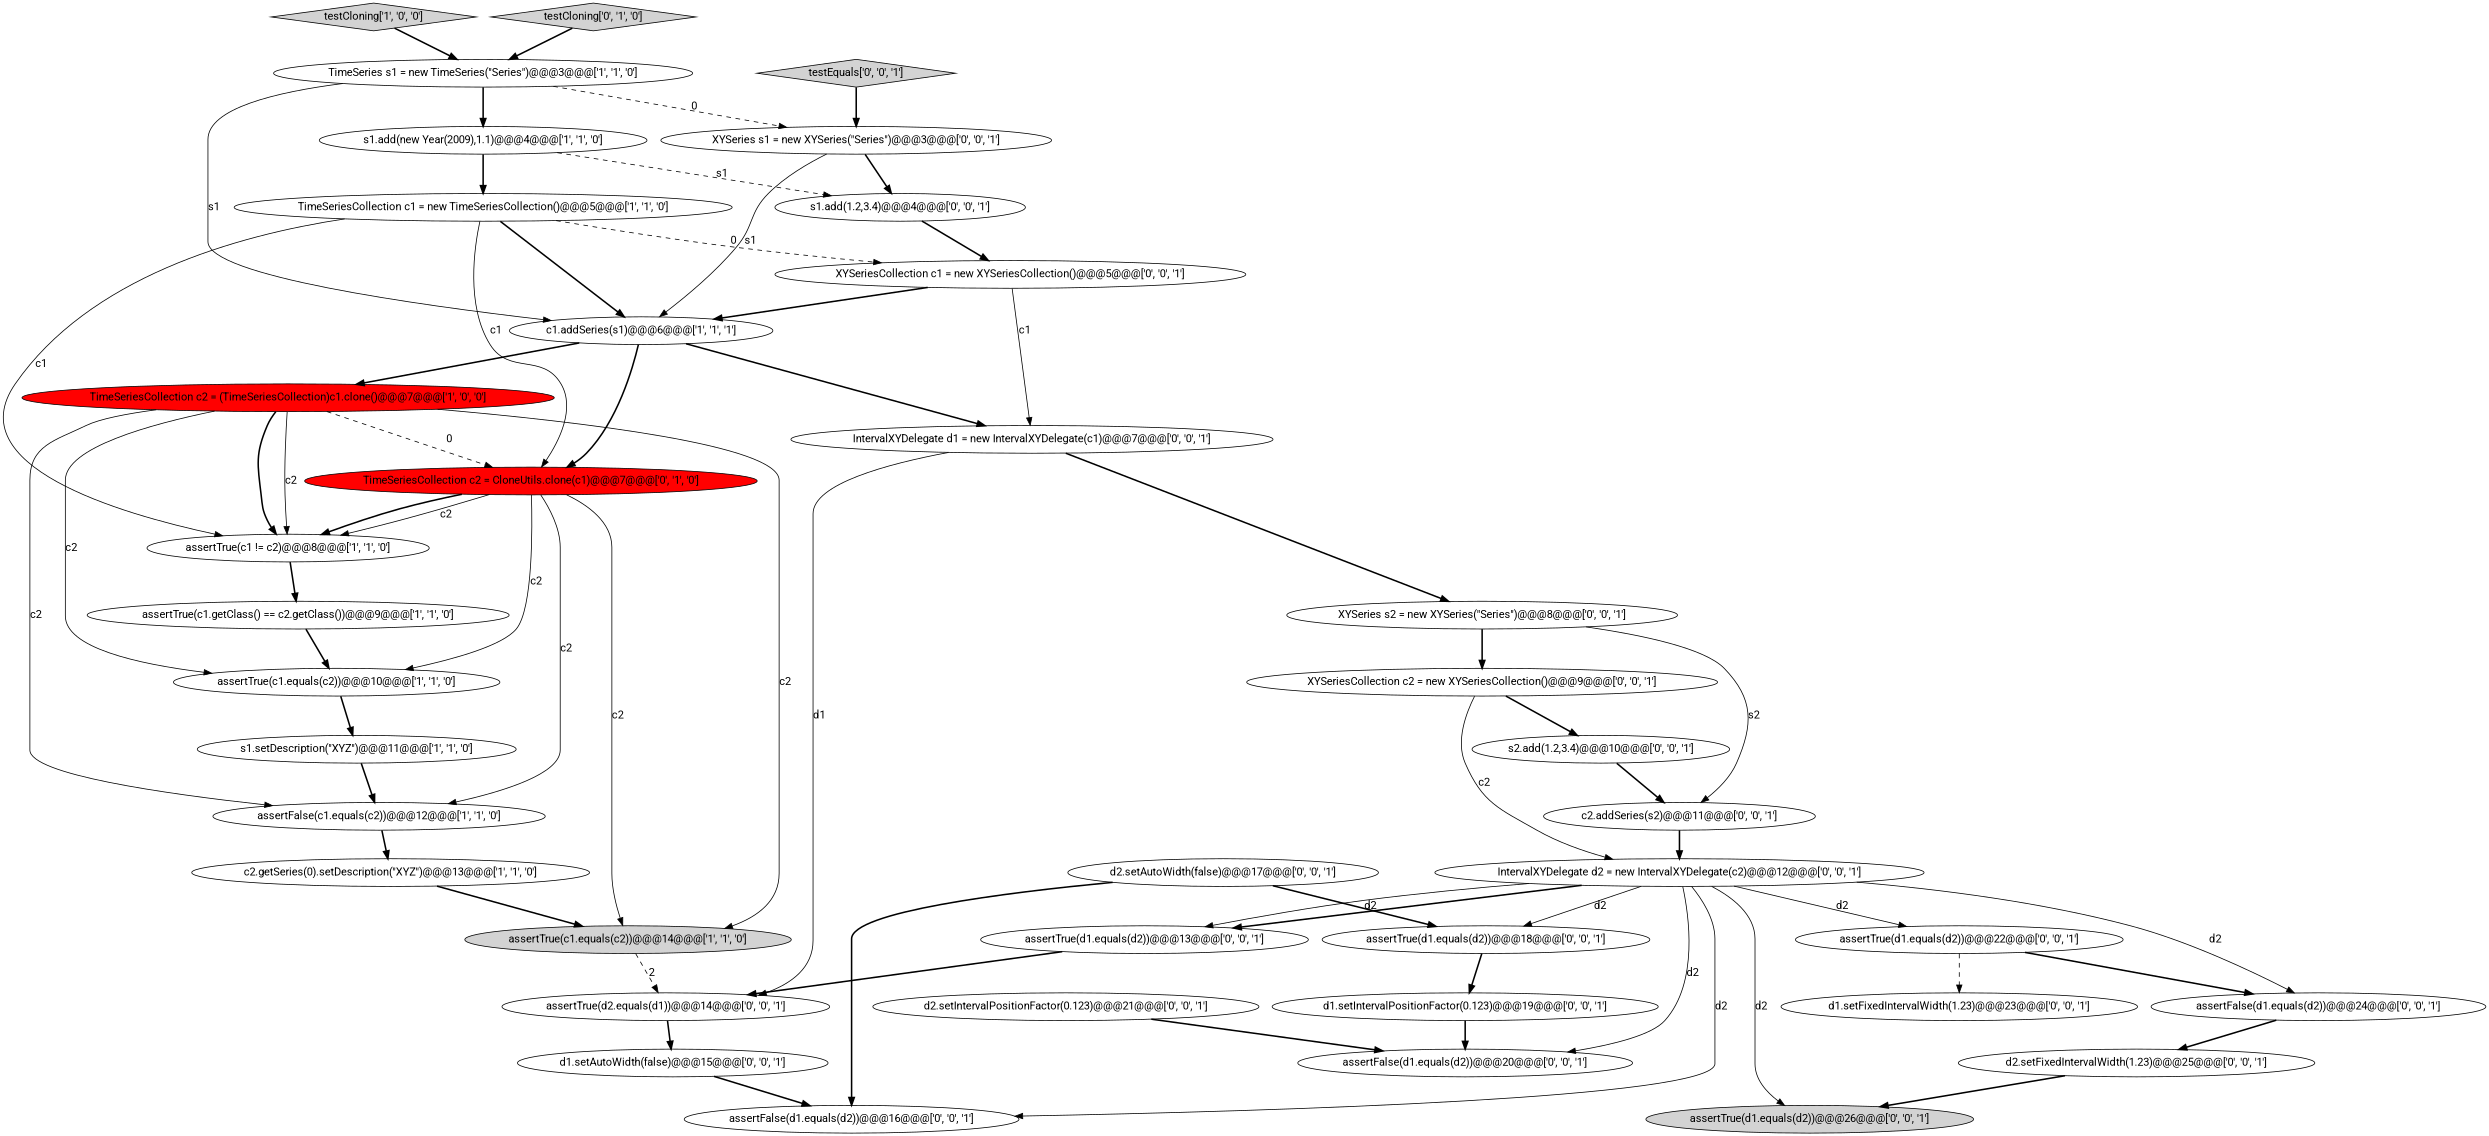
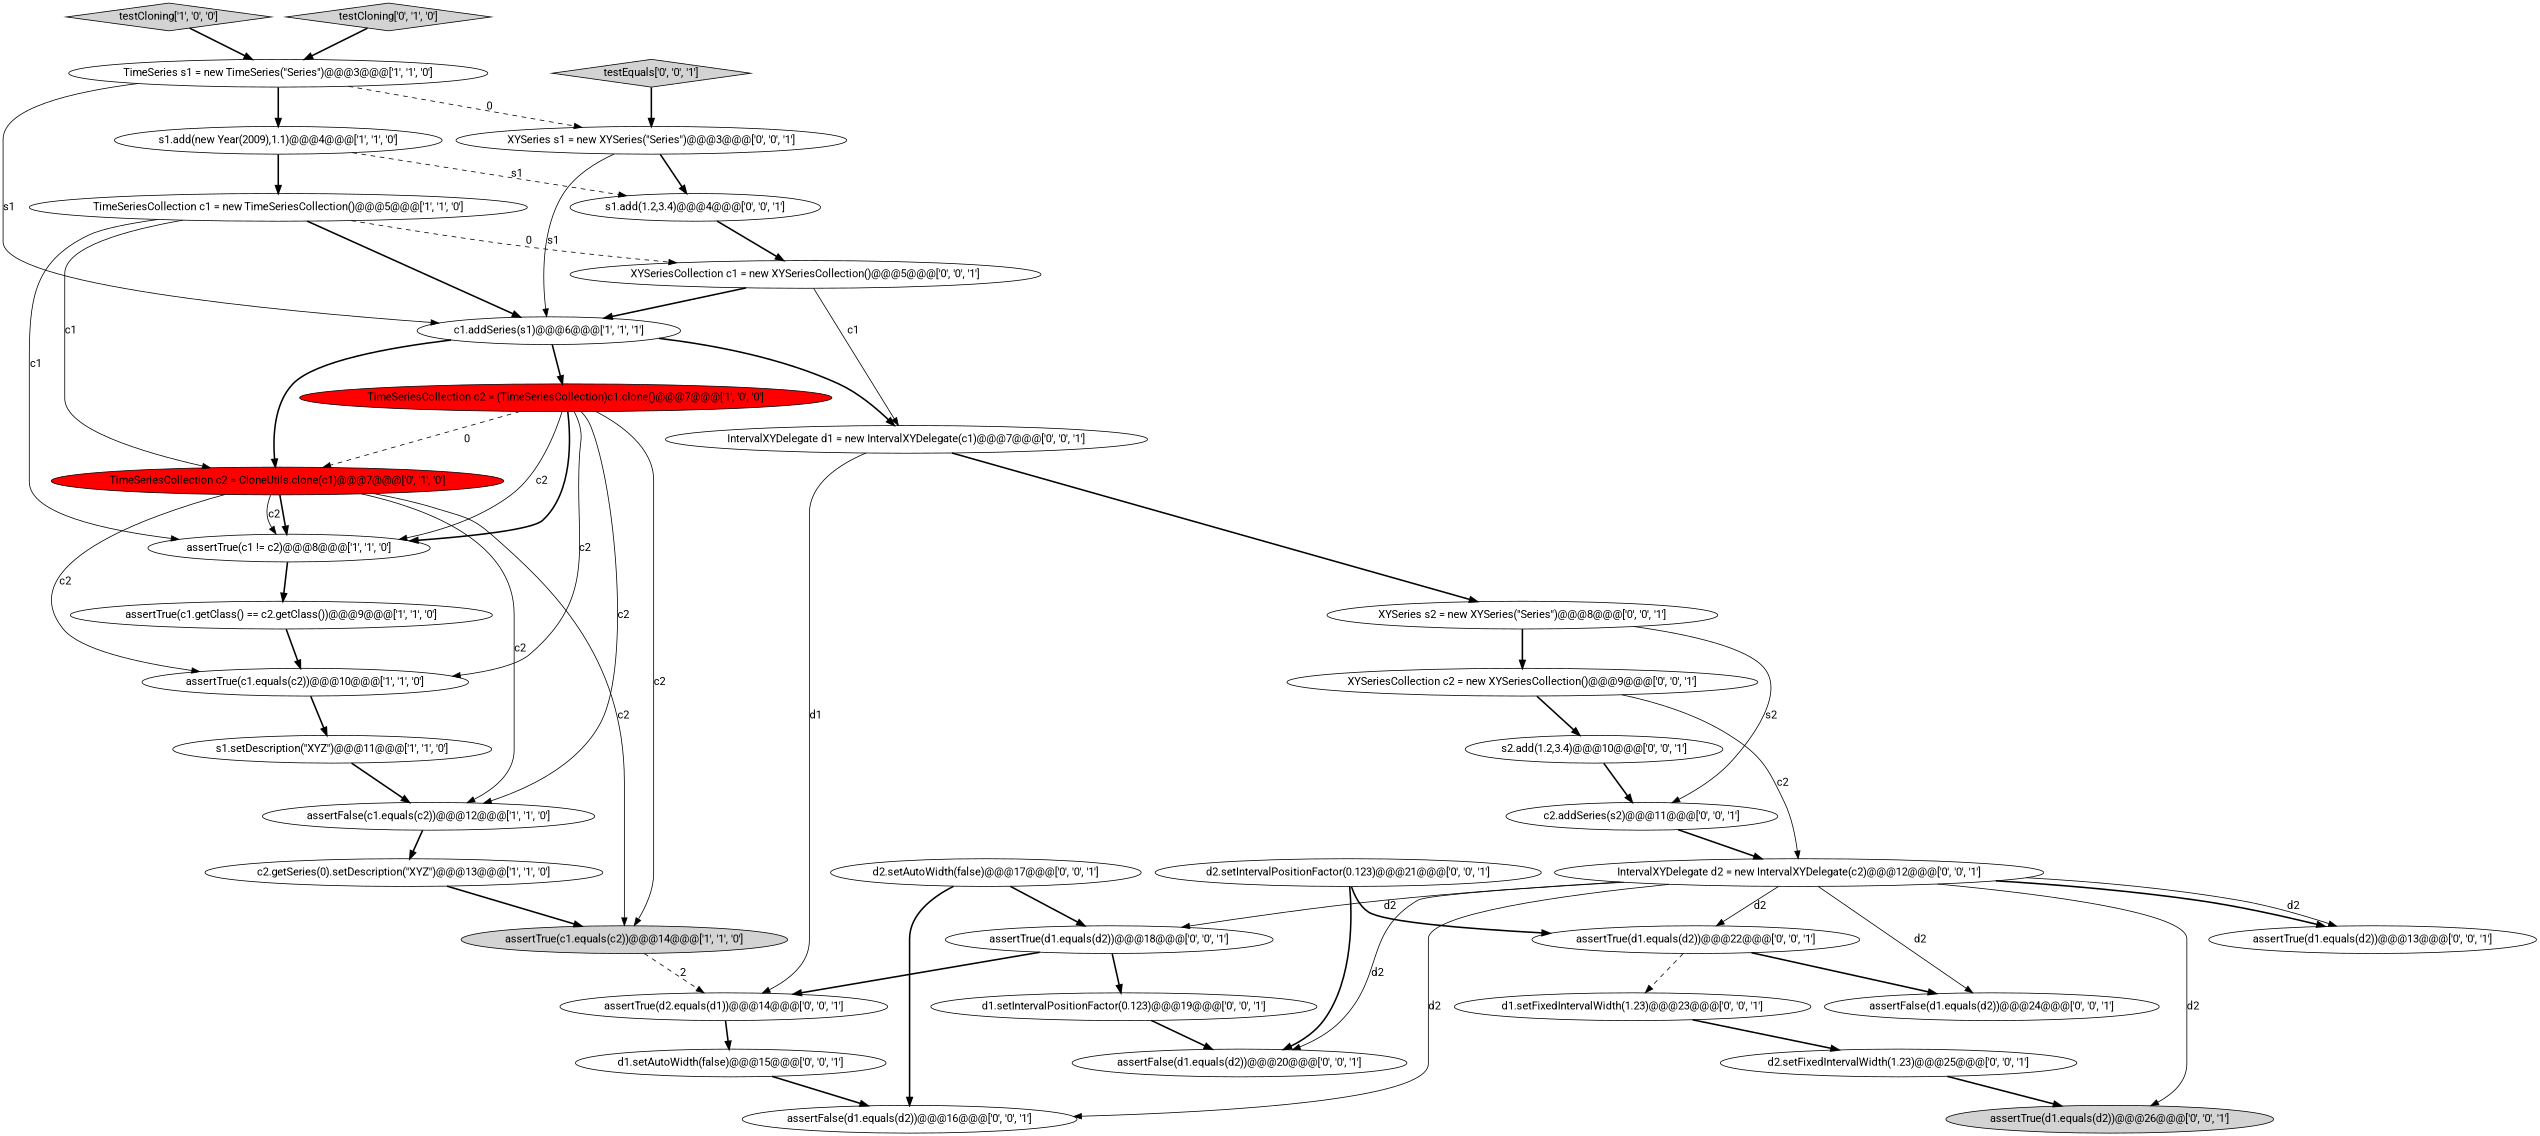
none -> (1429, 924)
(909, 973) -> (920, 973)
(2231, 1034) -> (1762, 1034)
